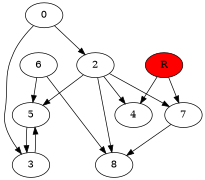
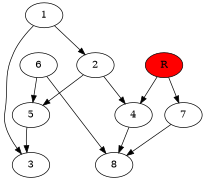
(44, 15) -> (44, 15)
(136, 88) -> none
(104, 111) -> (125, 137)
(36, 143) -> none
